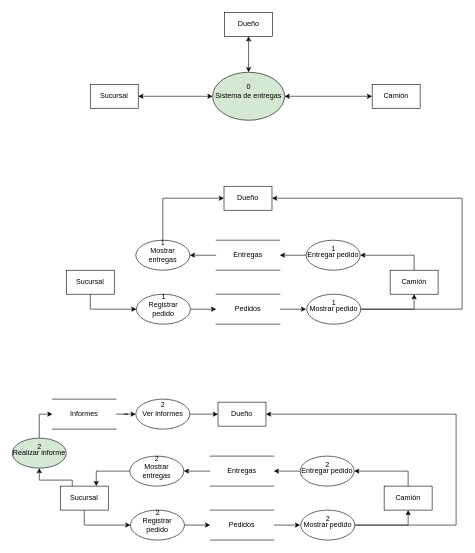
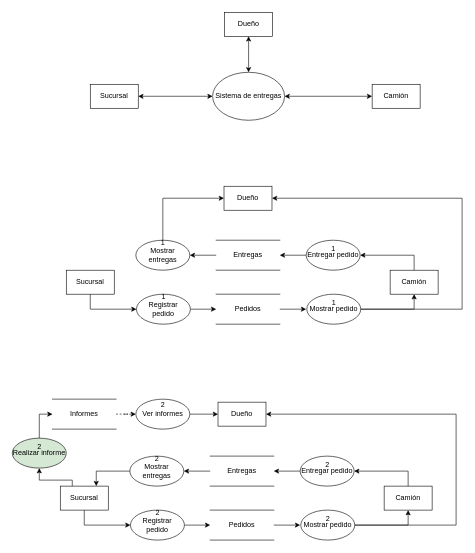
(249, 87) -> none
(249, 96) -> (249, 96)
(127, 414) -> (127, 414)
